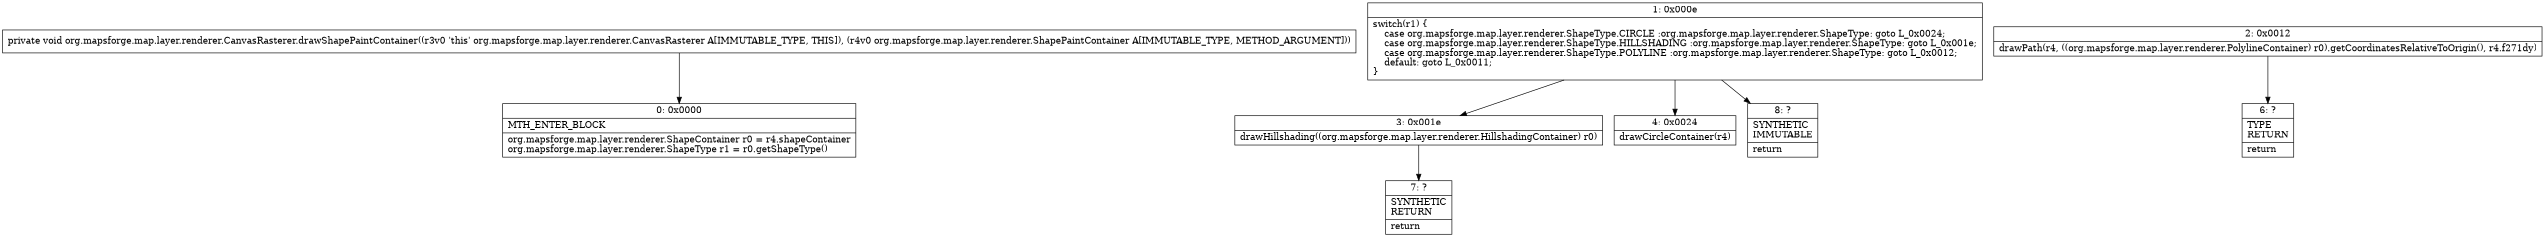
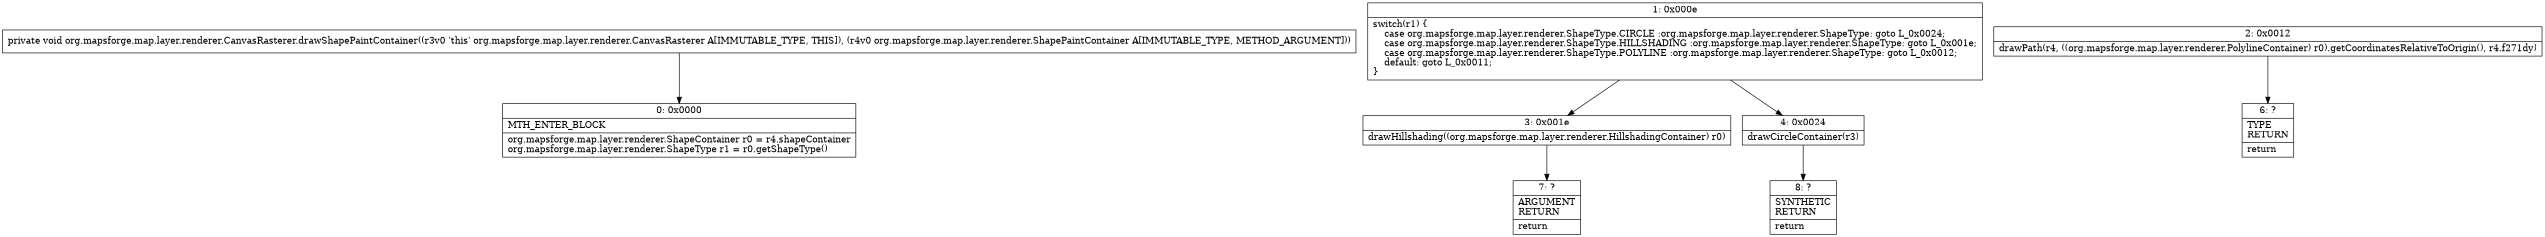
(1734, 90) -> (1803, 160)
(1783, 135) -> (1796, 212)
(1675, 137) -> (1803, 137)
(1419, 202) -> (1547, 202)
